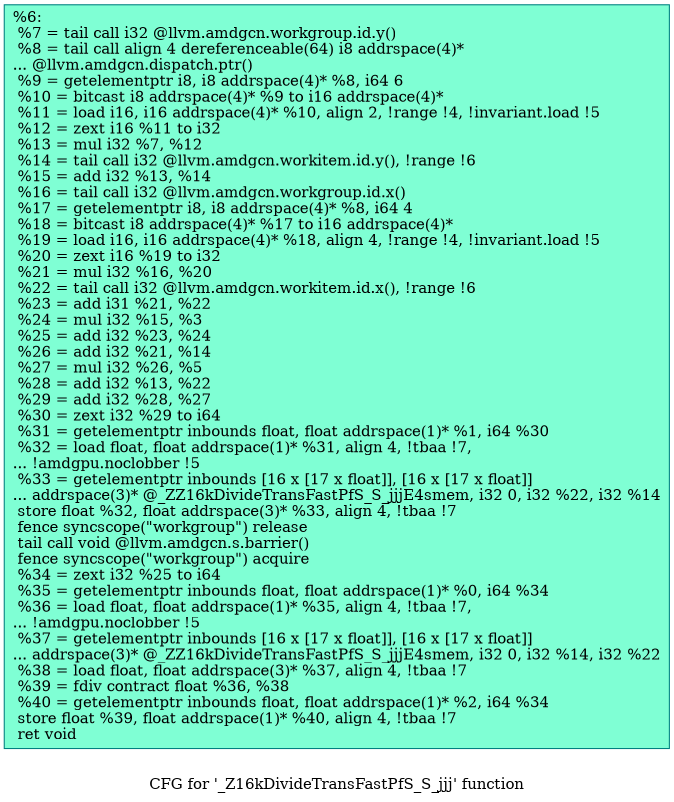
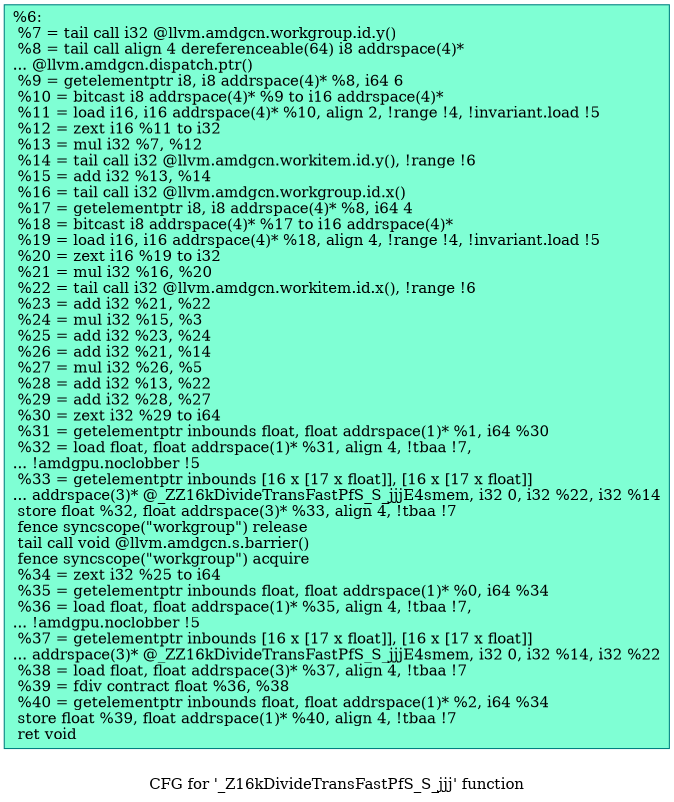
(112, 304) -> (112, 304)
